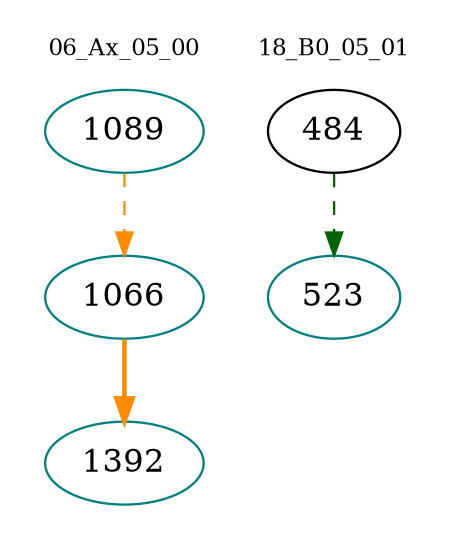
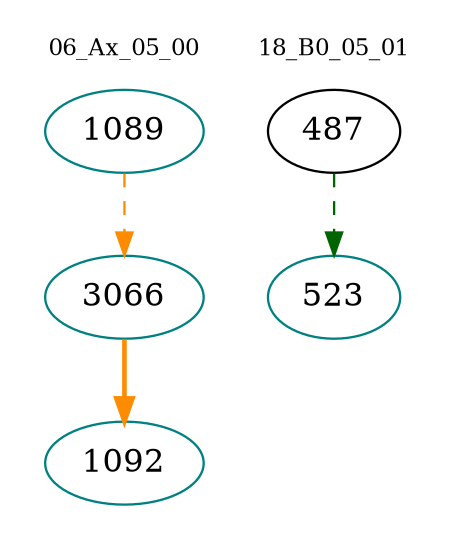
(334, 131) -> (334, 131)
(124, 297) -> (124, 297)
(124, 463) -> (124, 463)
